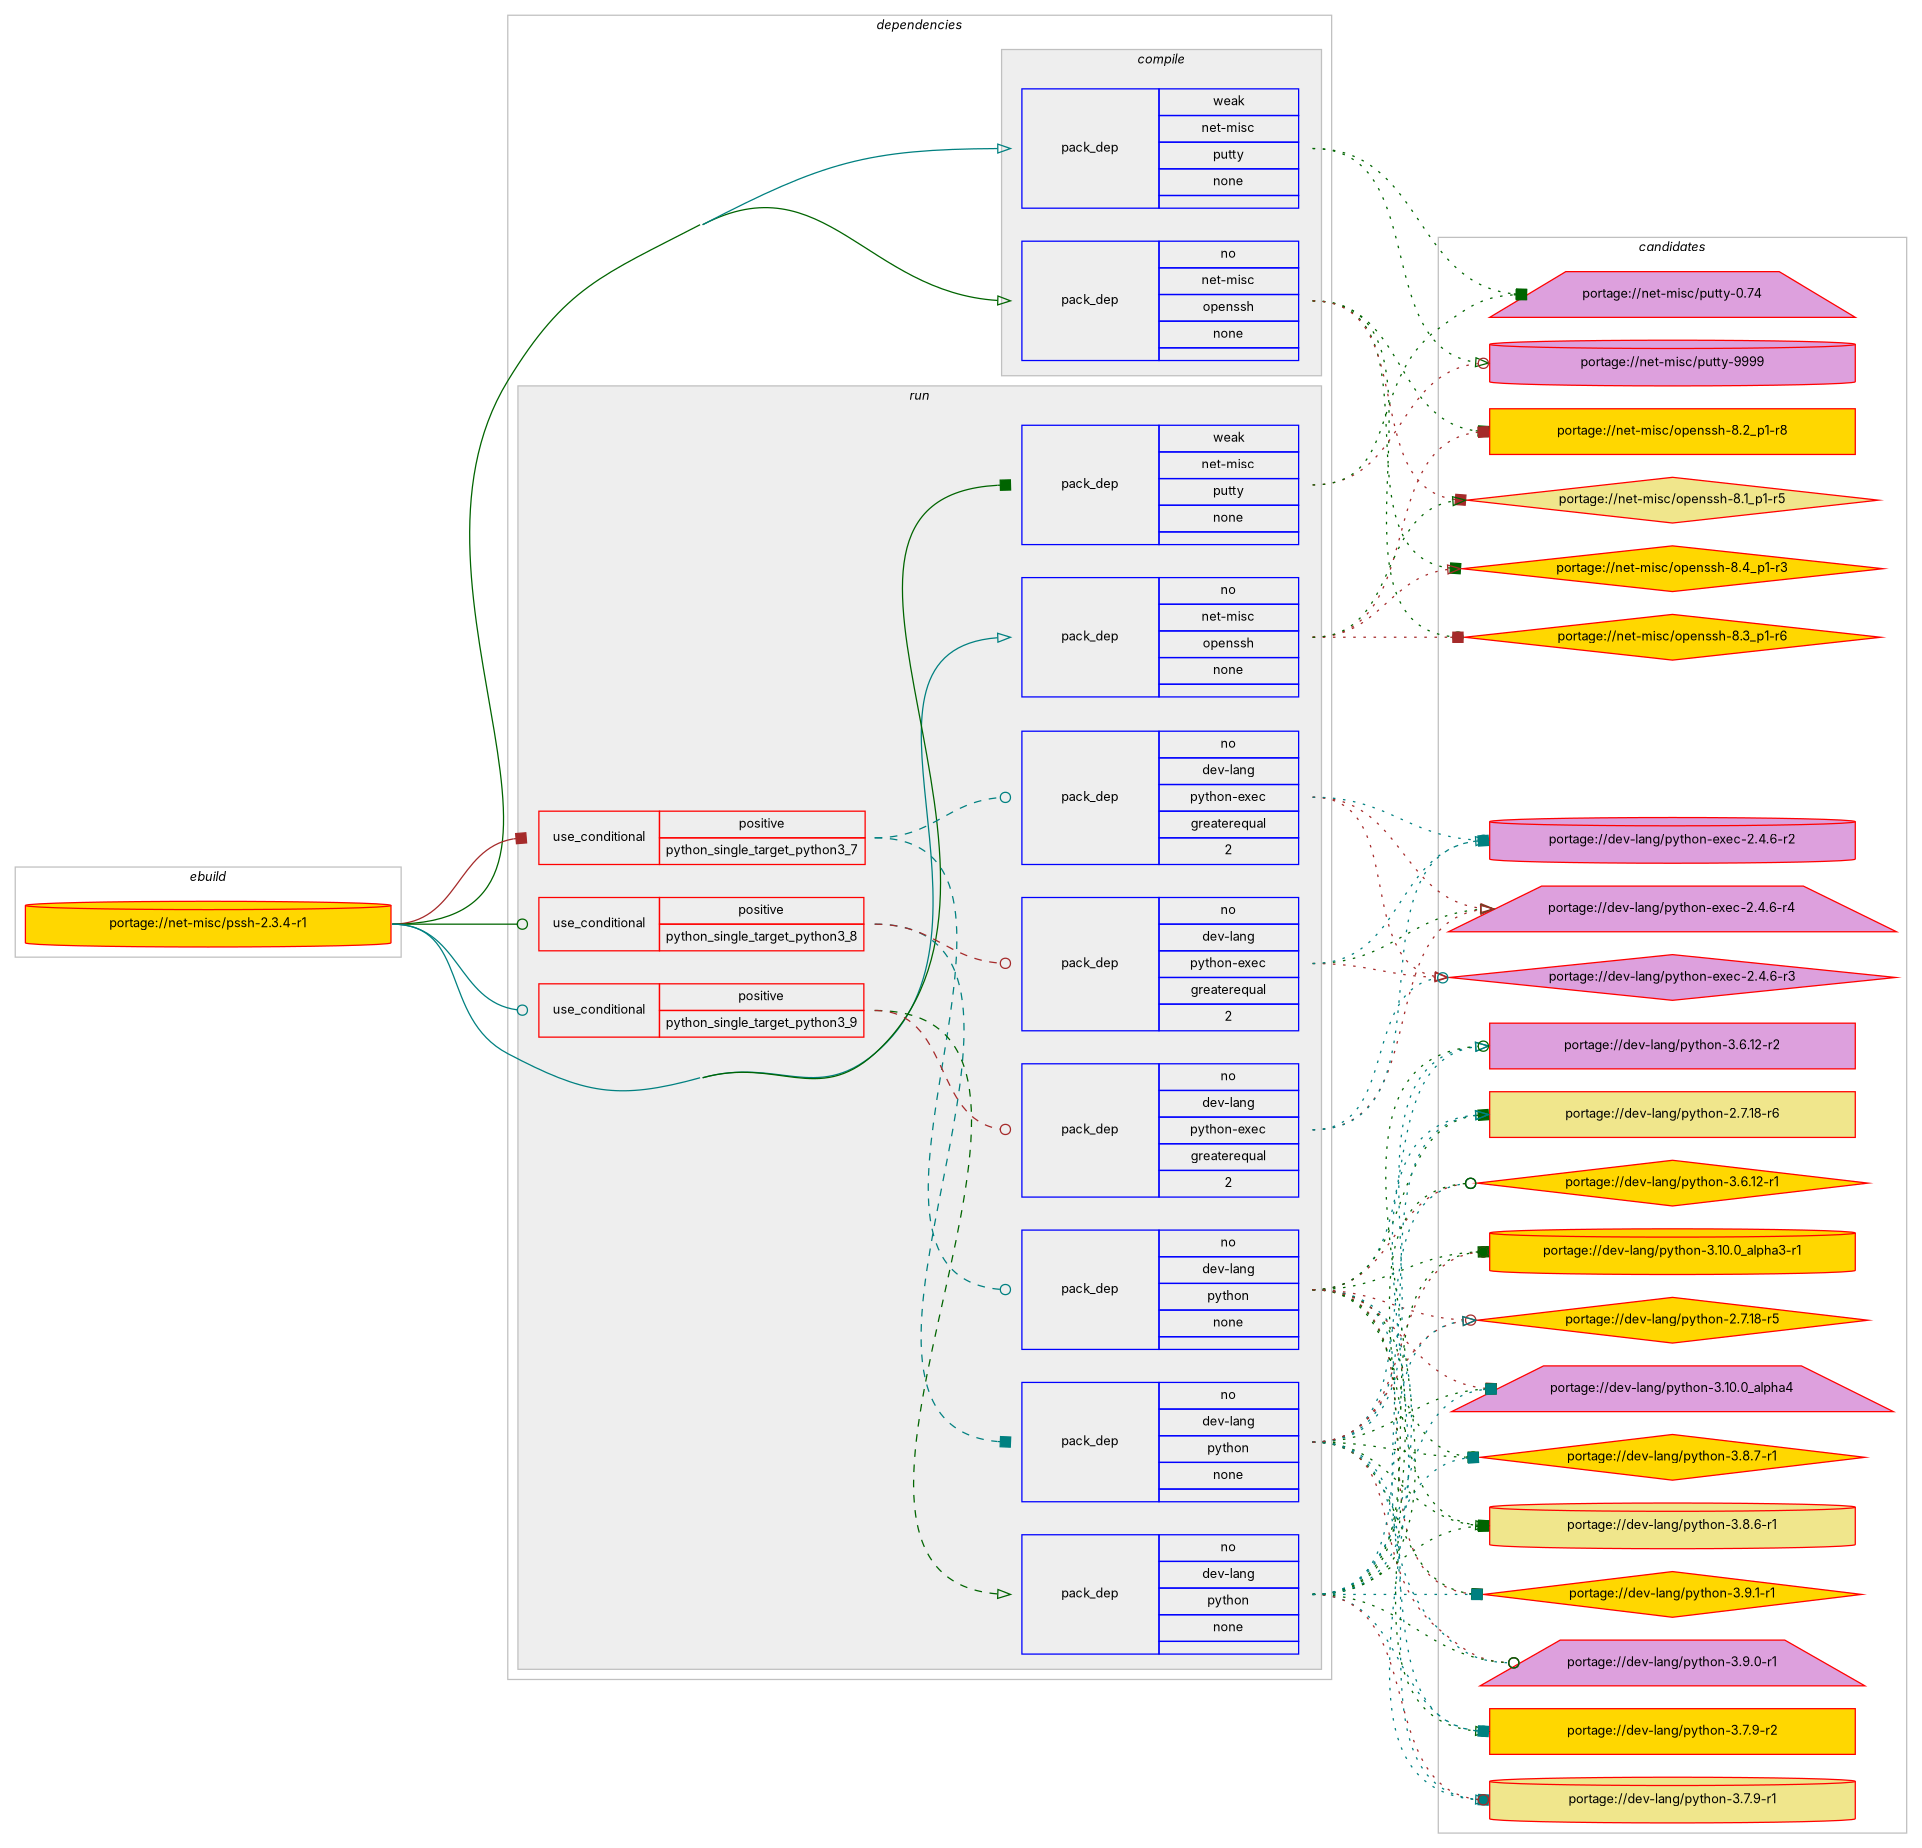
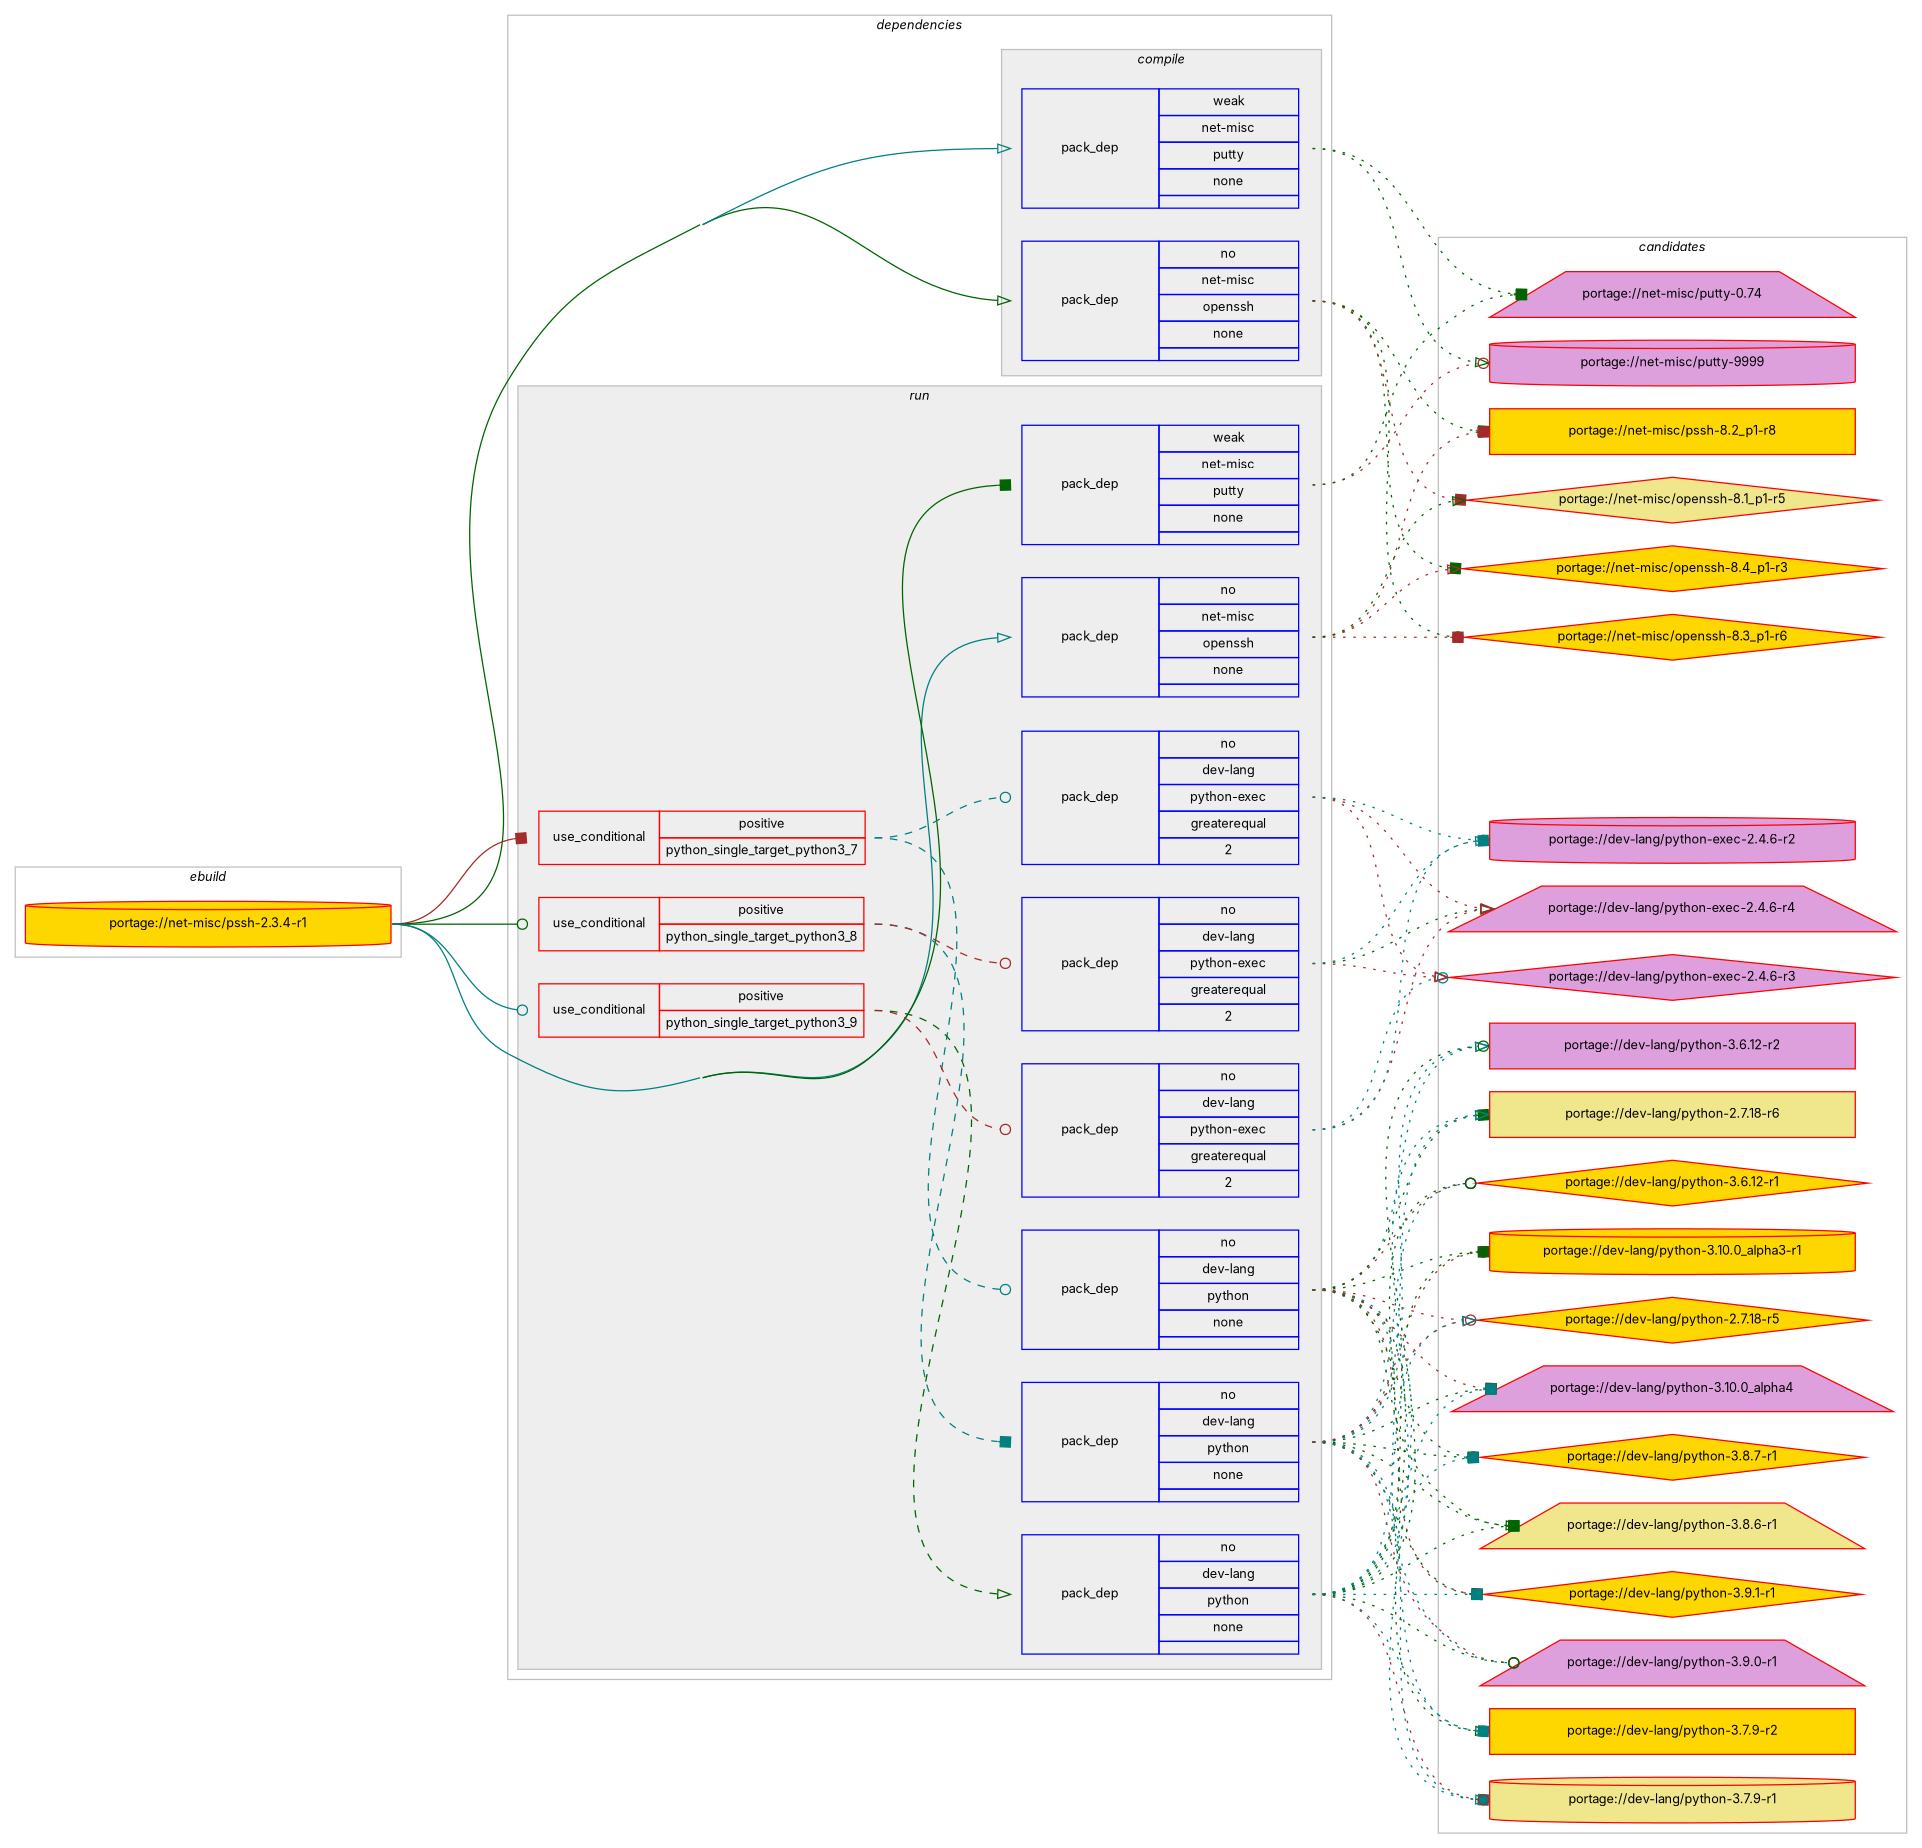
(1672, 432) -> (1672, 432)
(1672, 1526) -> (1672, 1526)
